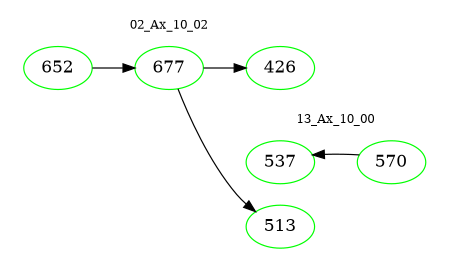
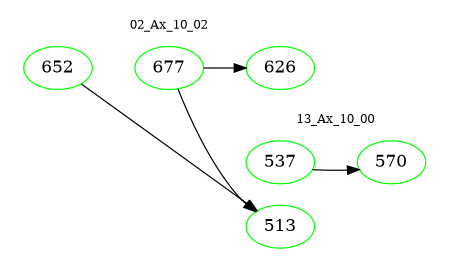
(108, 68) -> (164, 144)
(280, 68) -> (280, 68)
(342, 154) -> (330, 170)
